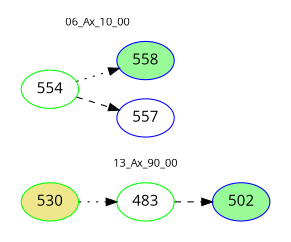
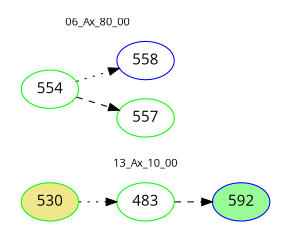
(98, 23) -> (98, 23)
(146, 61) -> (146, 61)
(146, 118) -> (146, 118)
(146, 164) -> (146, 164)
(241, 202) -> (241, 202)
